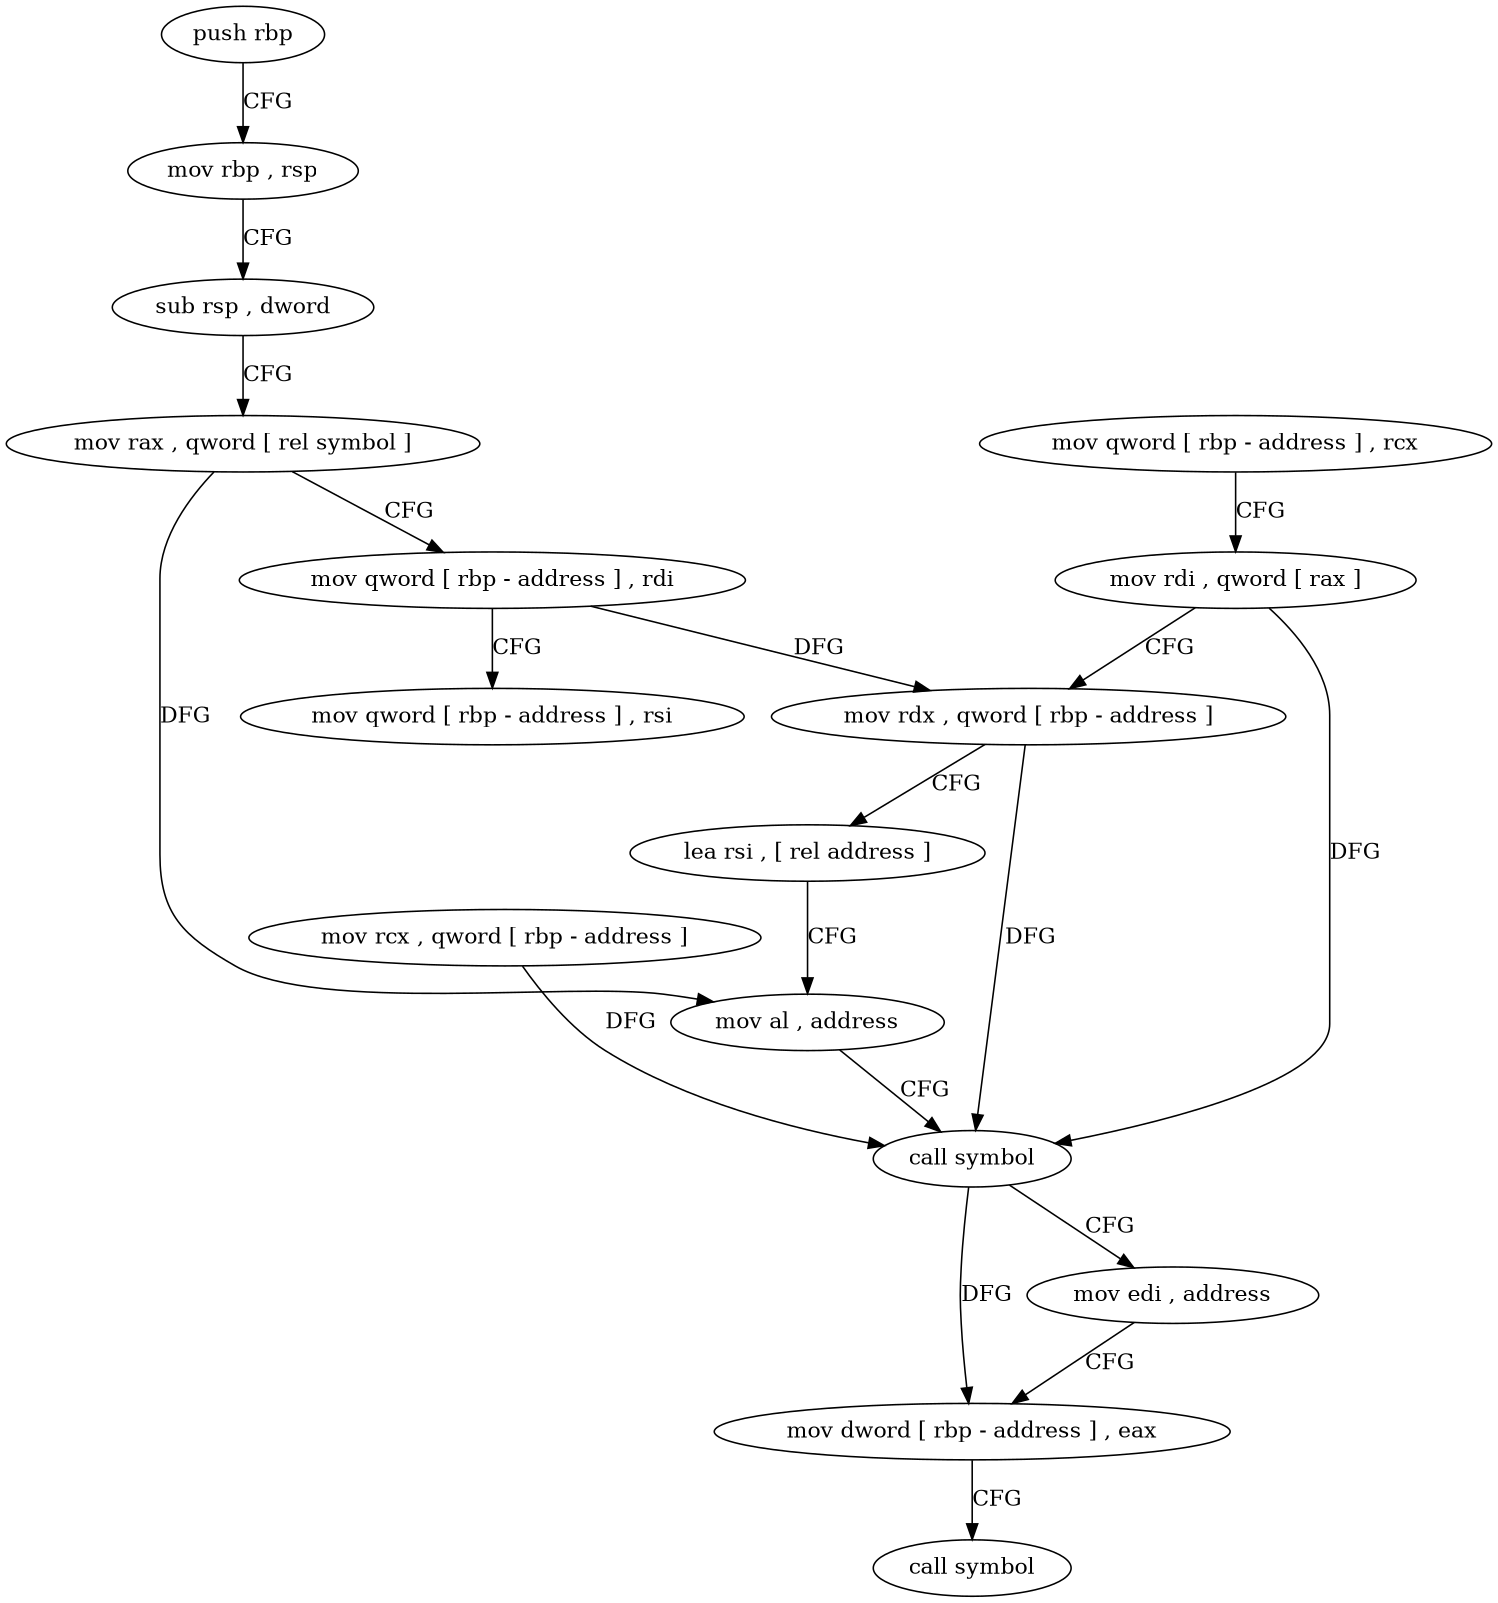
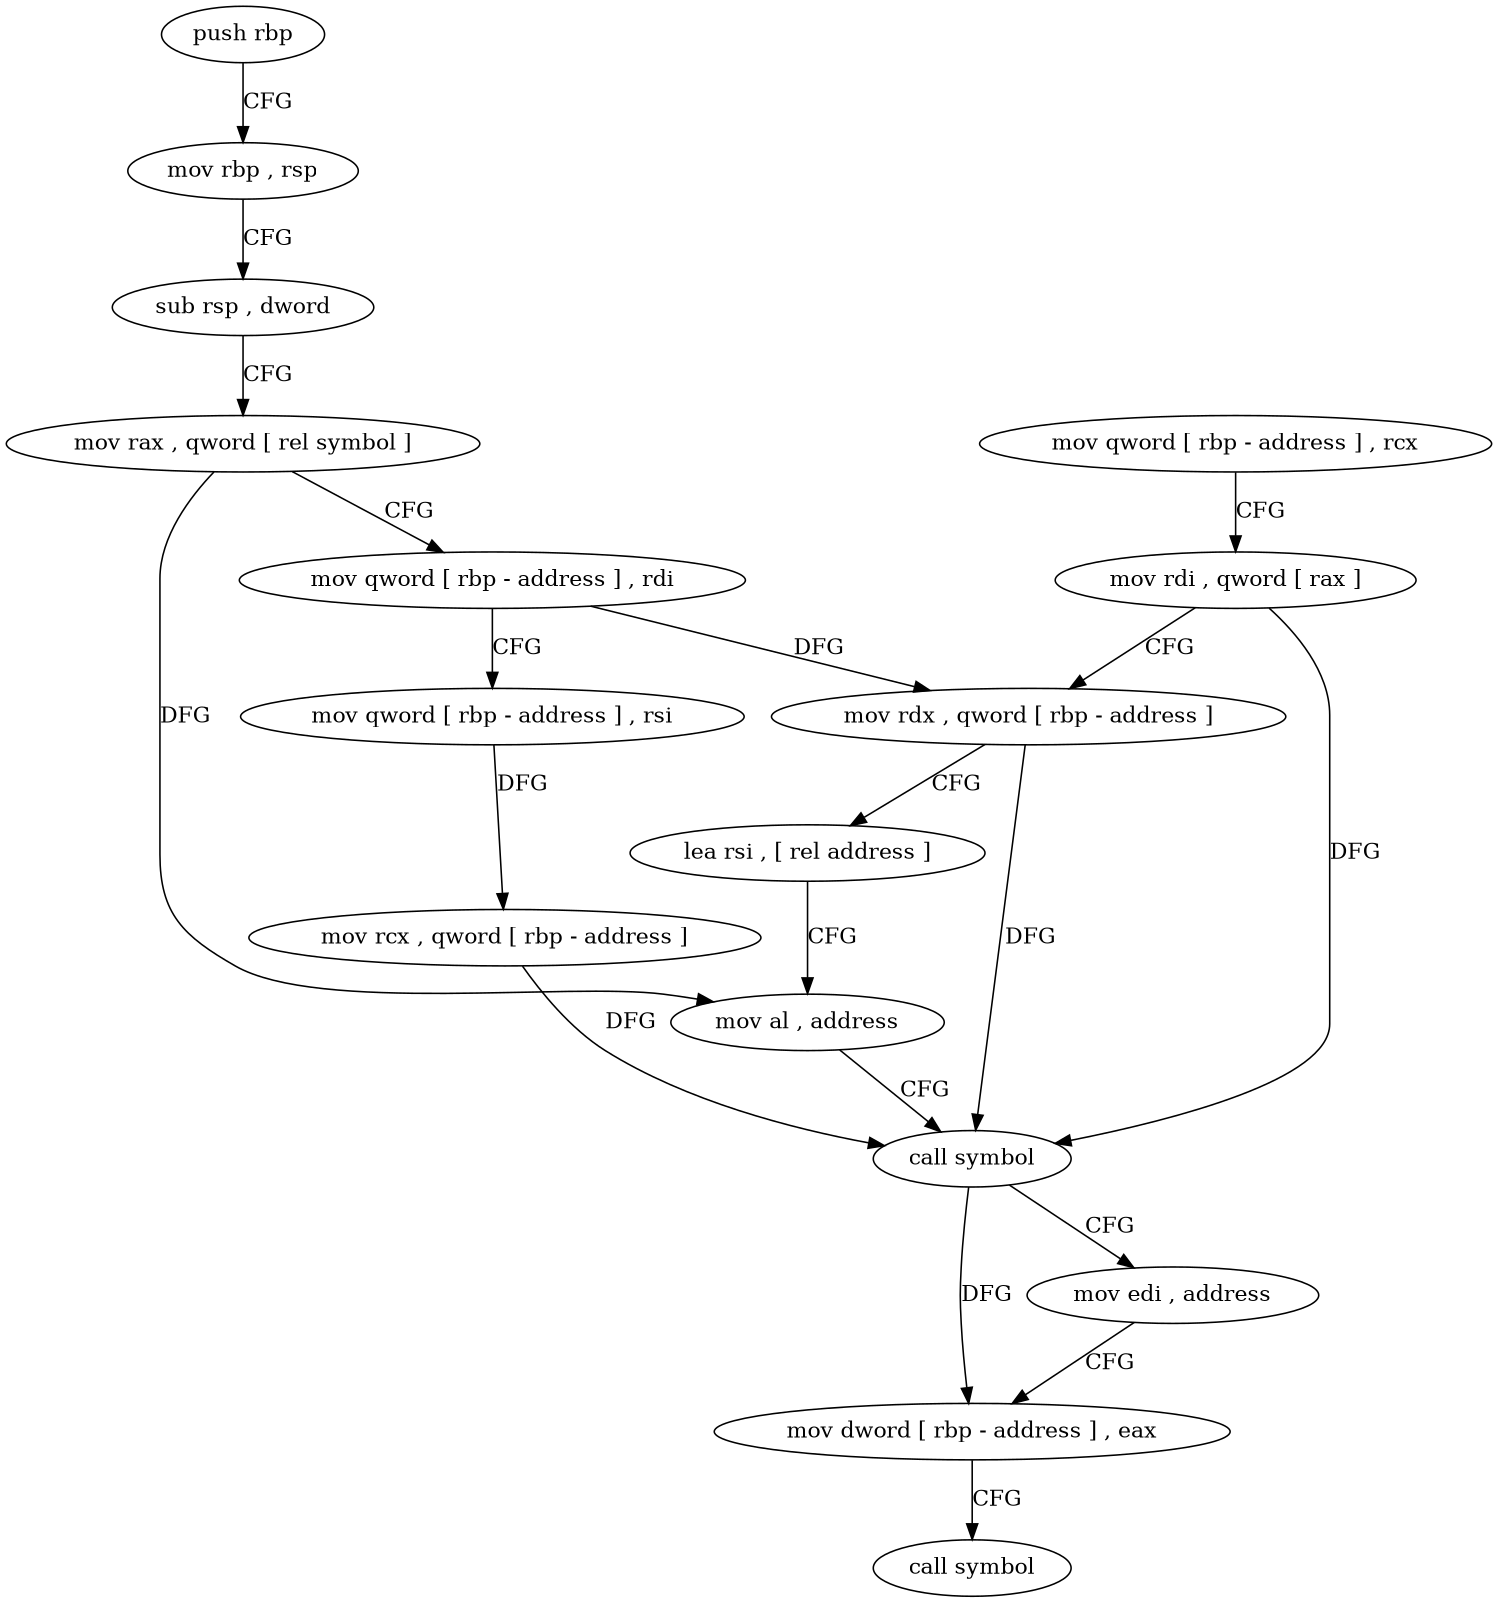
none -> (498, 819)
